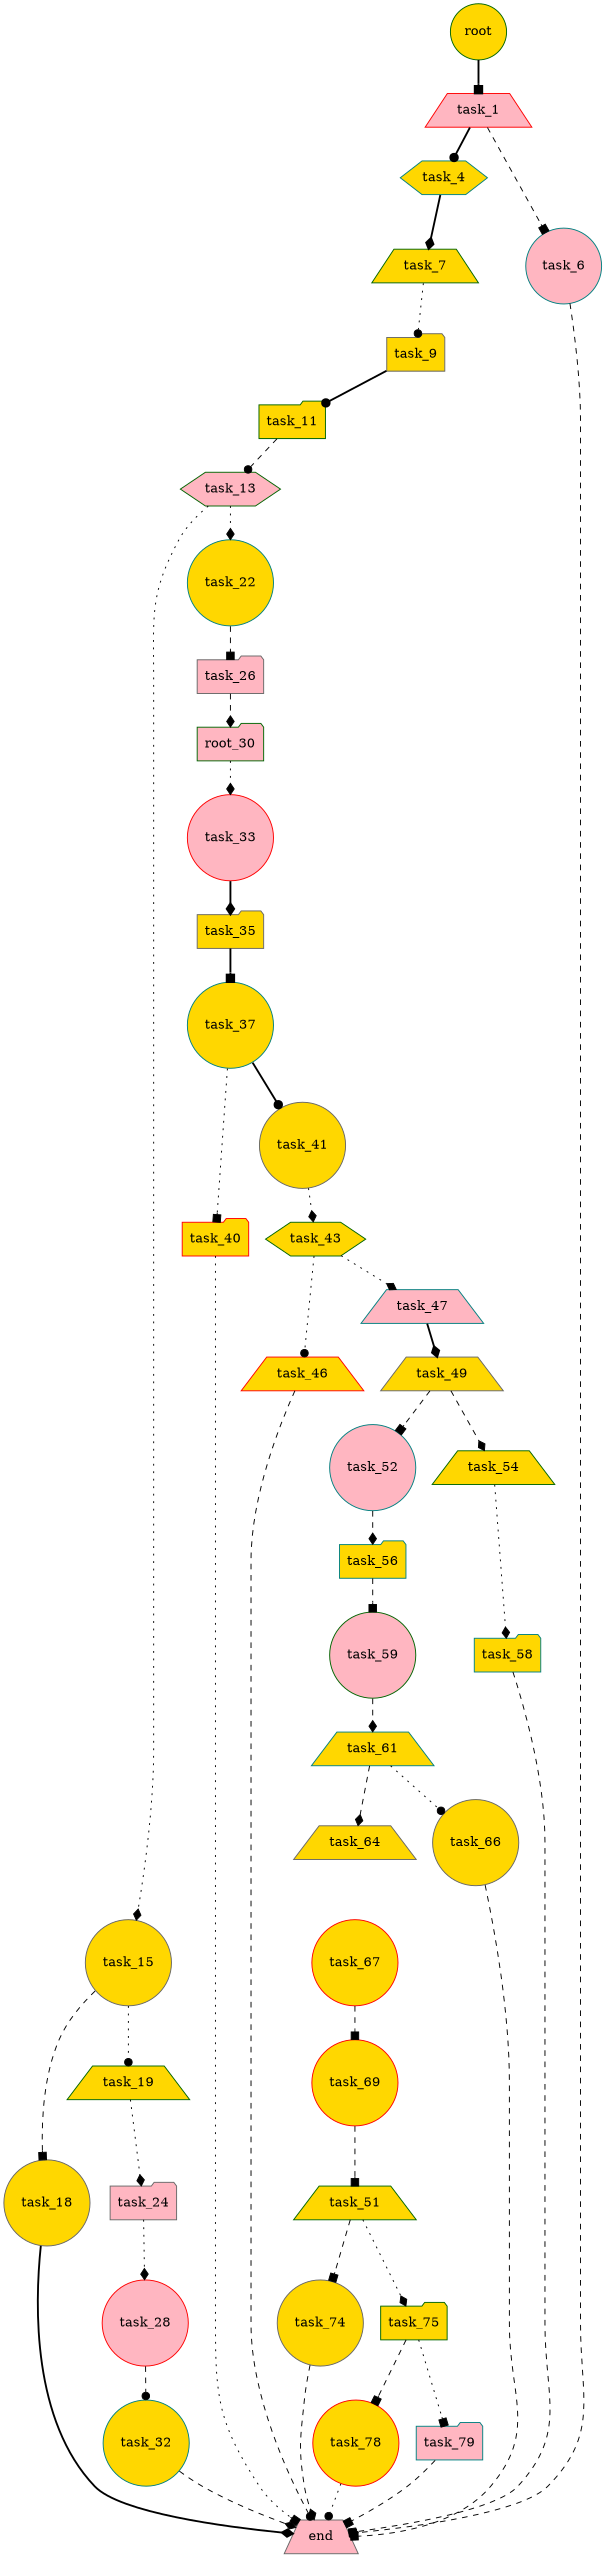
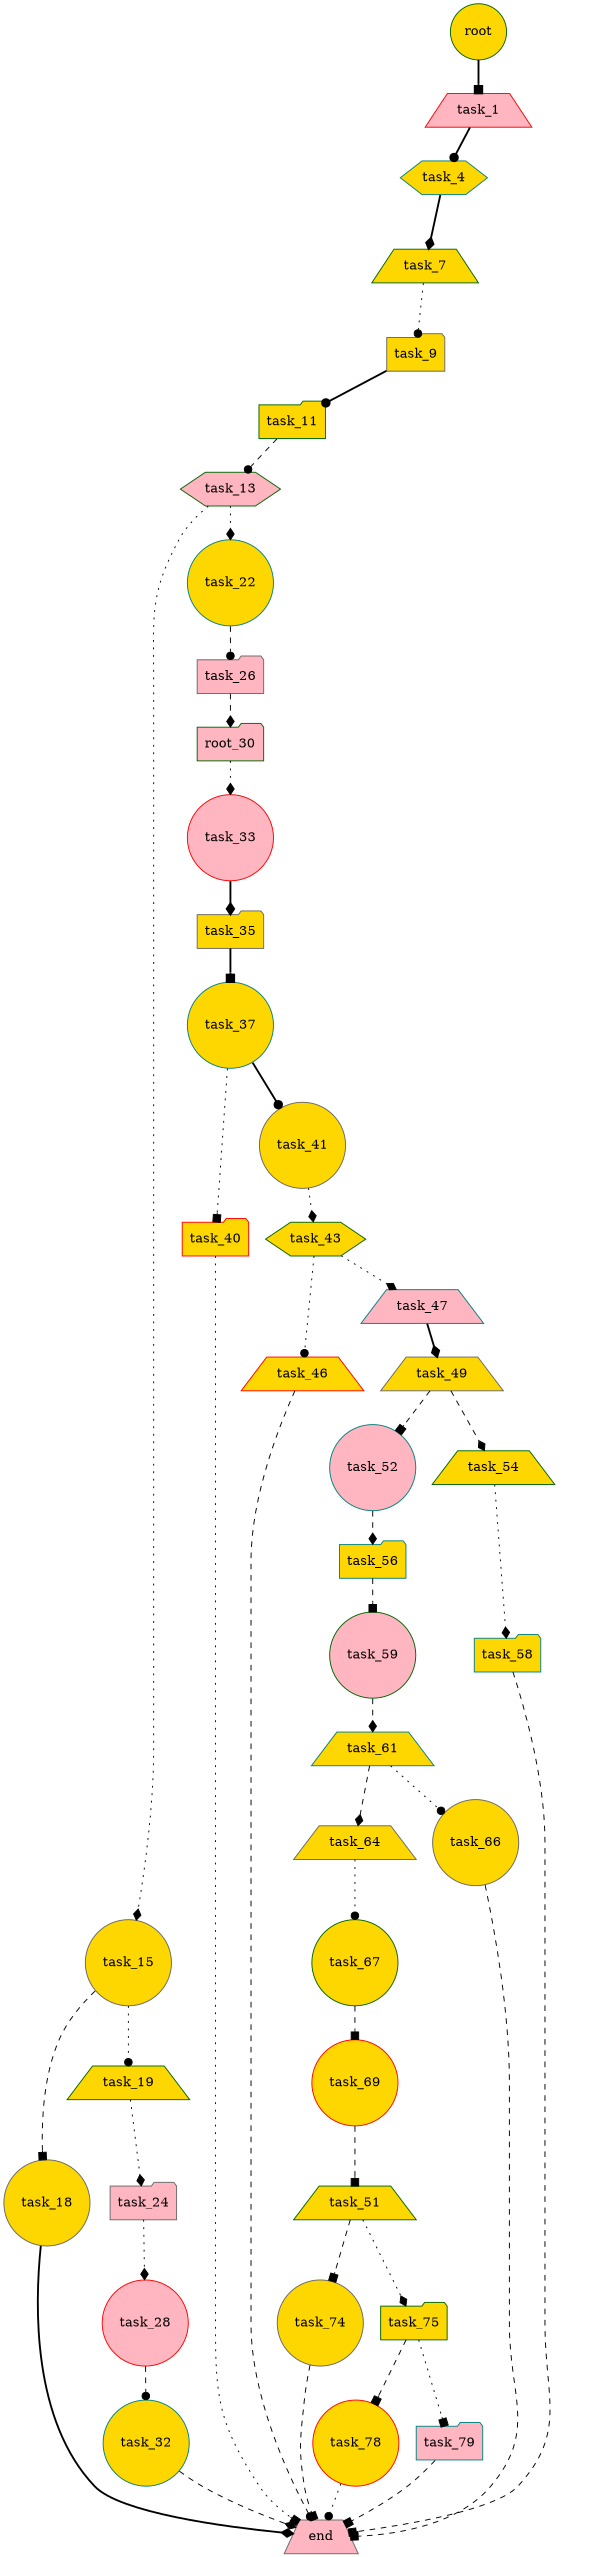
(564, 266) -> none
(230, 639) -> (230, 639)
none -> (355, 1886)
(355, 1963) -> (355, 1963)
(301, 2437) -> (301, 2437)
